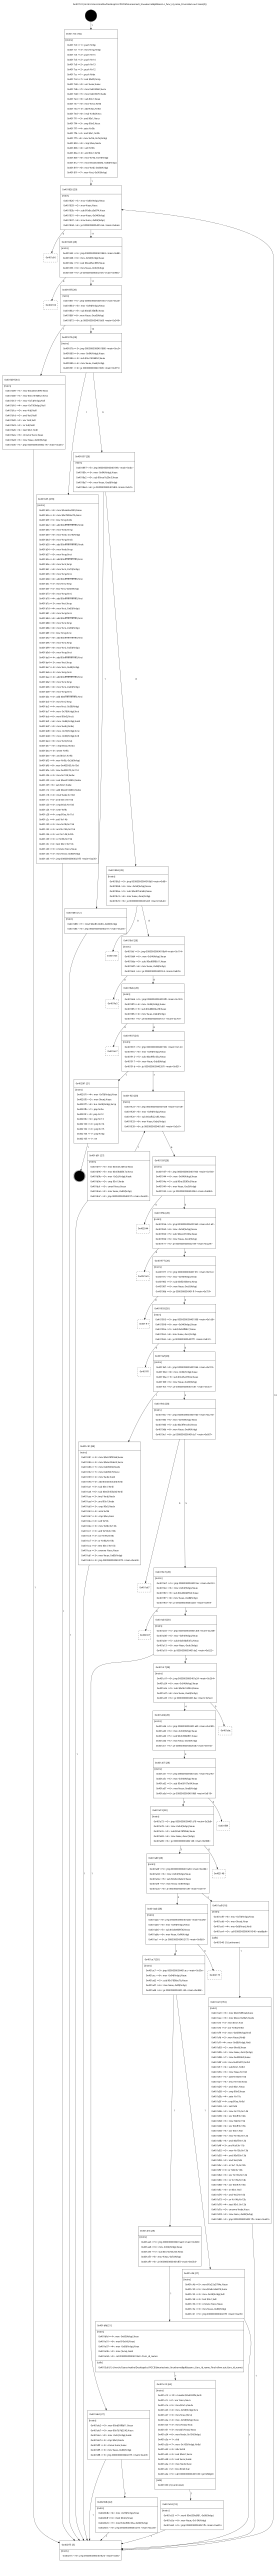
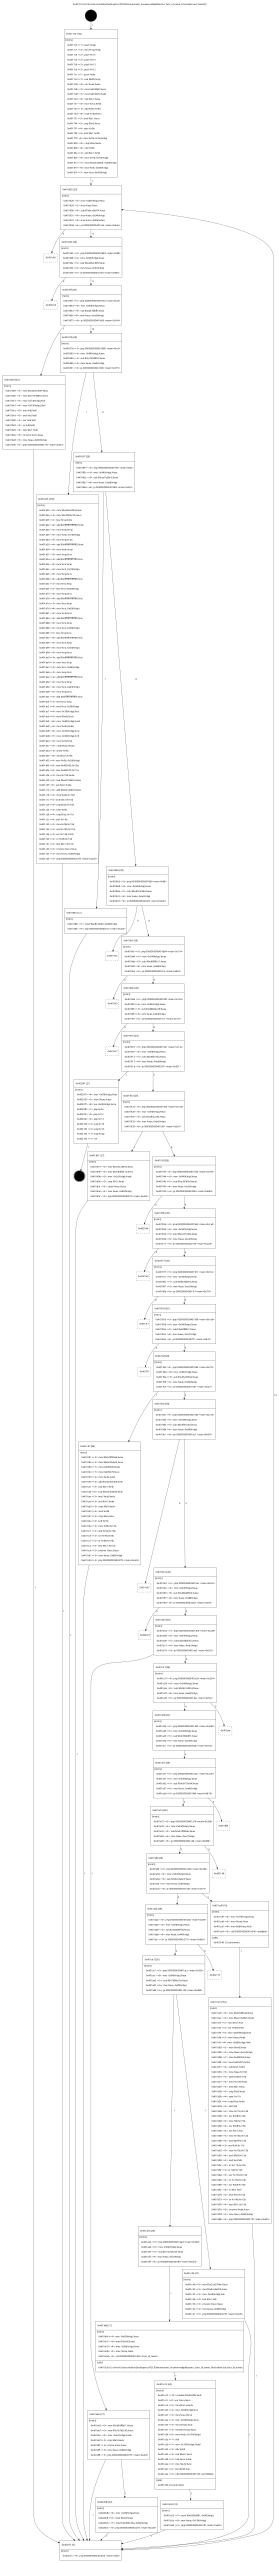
(140, 1142) -> (138, 1141)
